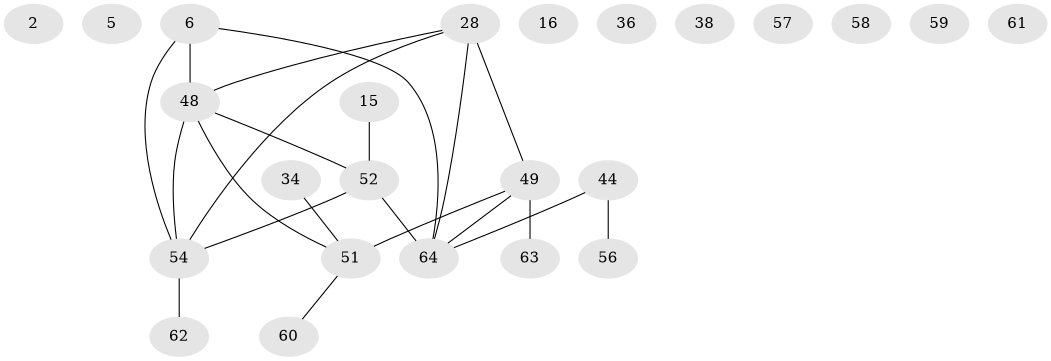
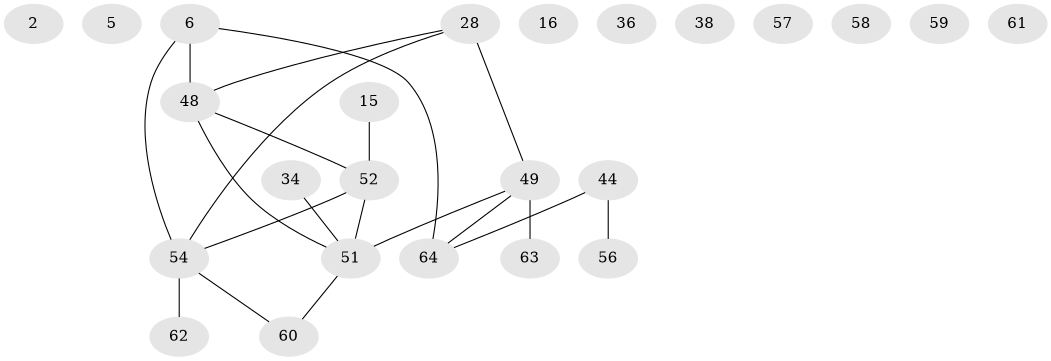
(455, 142) -> none
(173, 180) -> (234, 298)
(399, 219) -> (360, 219)
